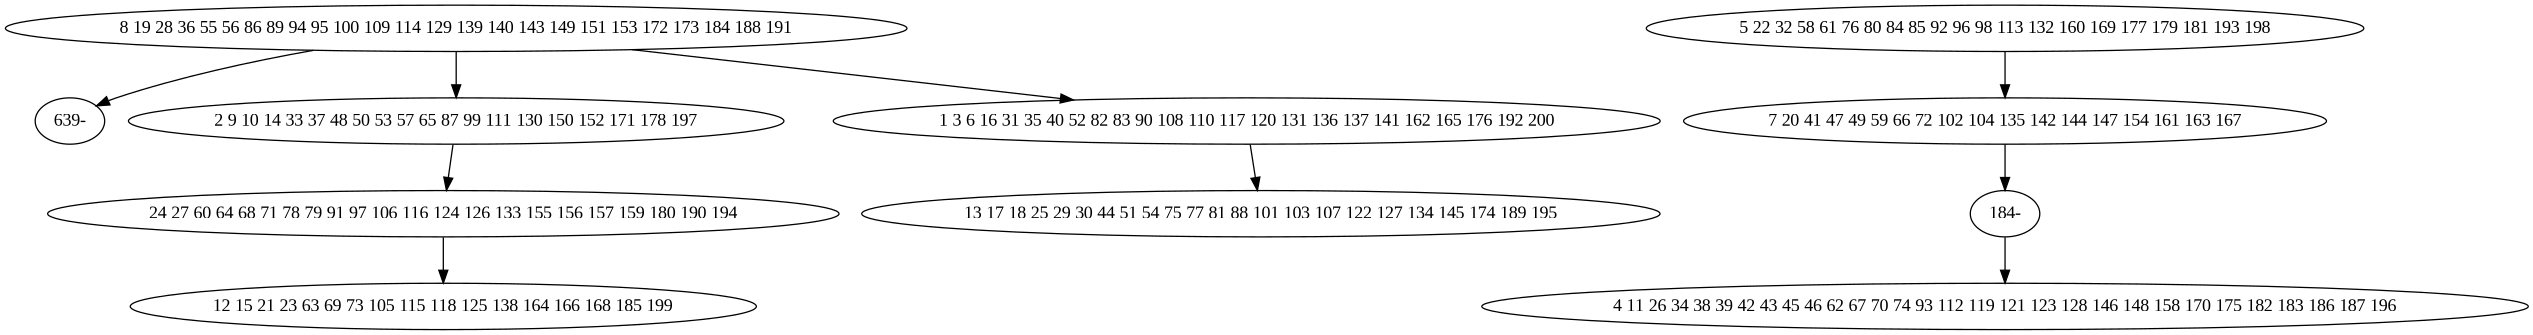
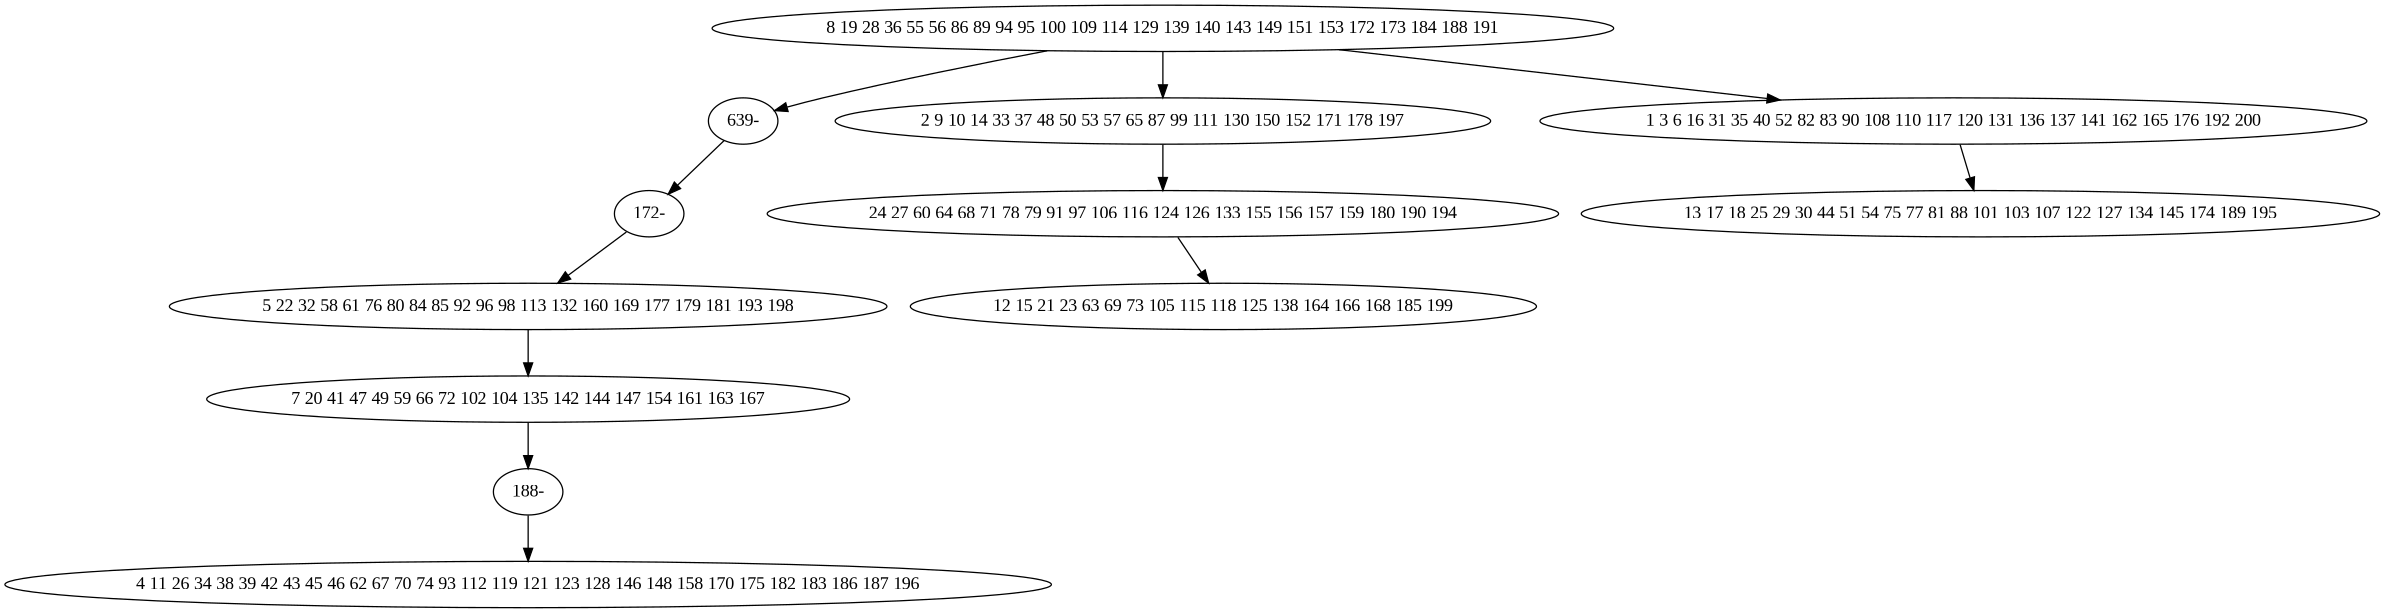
none -> (649, 214)
(2005, 214) -> (528, 492)
